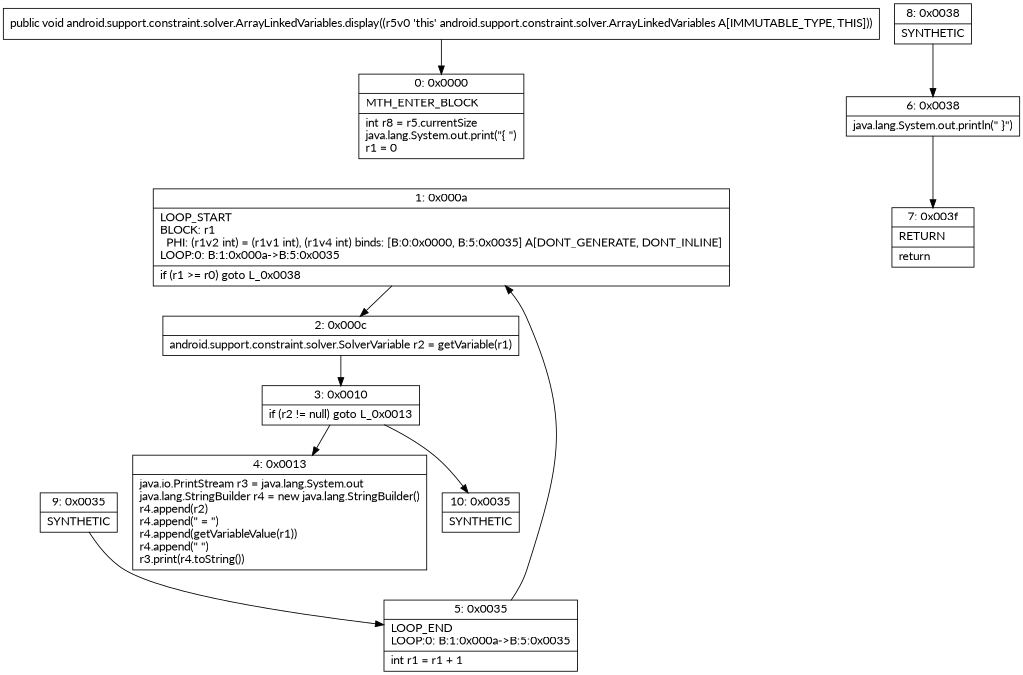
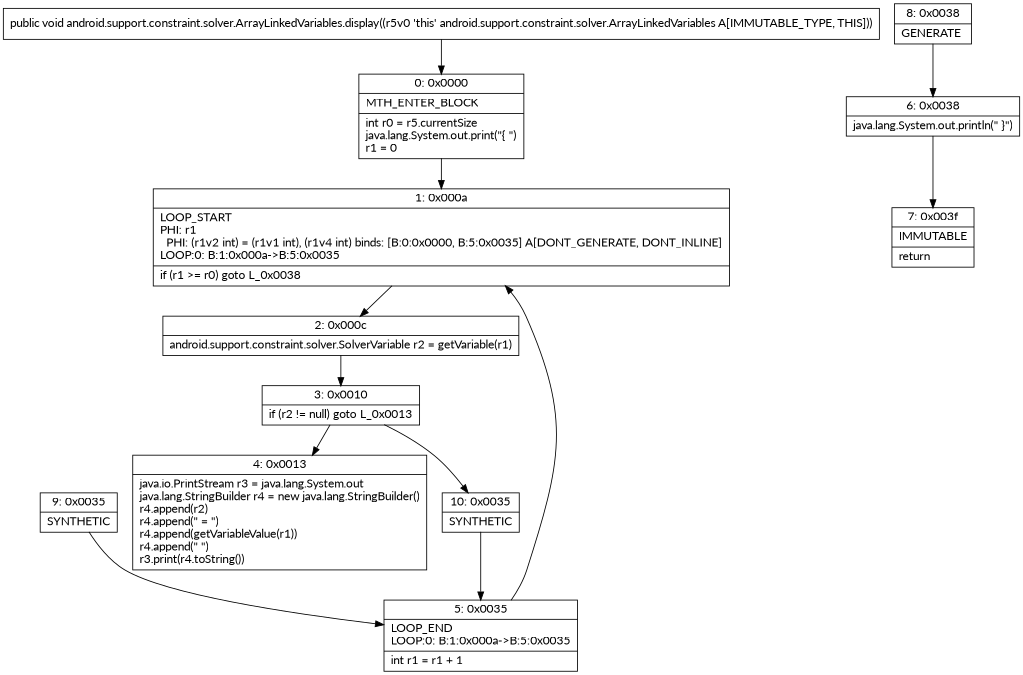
(933, 34) -> (931, 34)
(422, 123) -> (422, 123)
none -> (441, 169)
(189, 230) -> (180, 230)
(922, 237) -> (933, 237)
none -> (481, 562)
